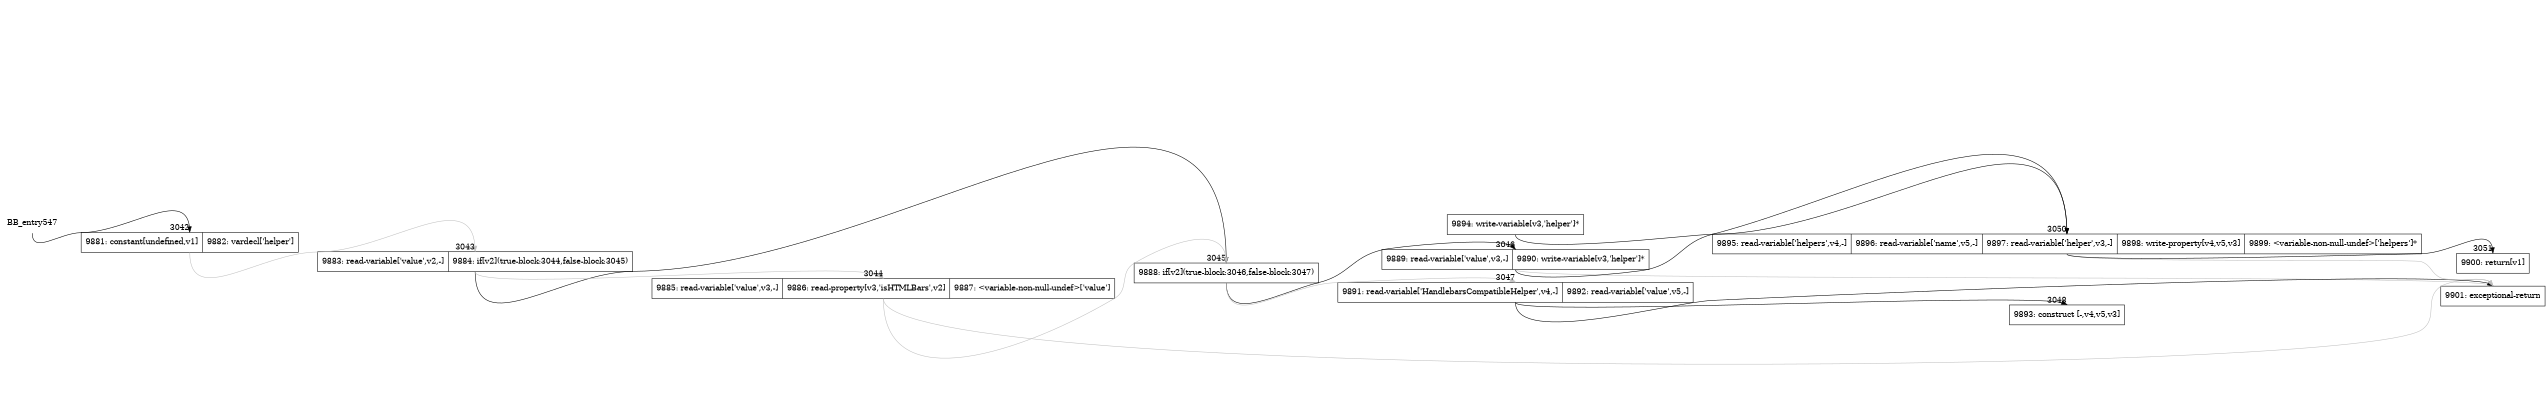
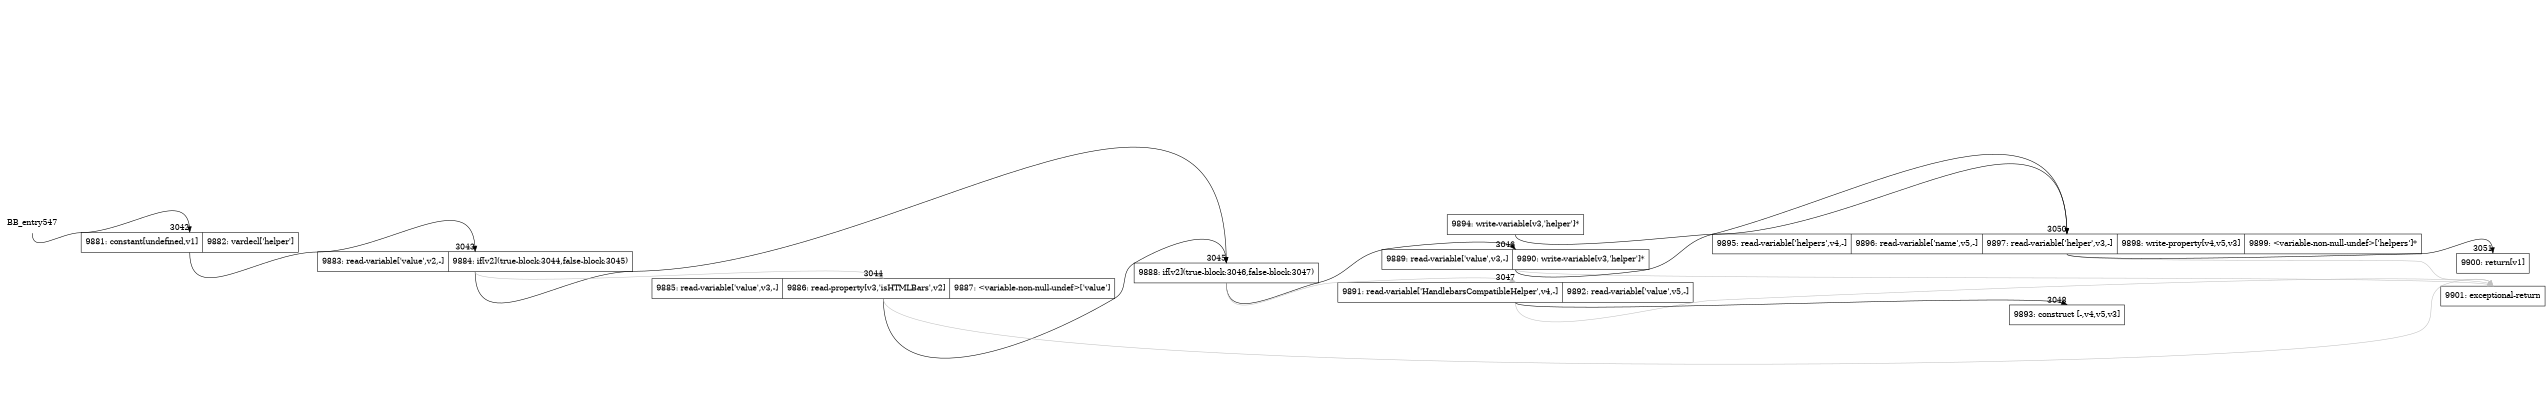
(332, 250) -> (332, 250)
(1997, 289) -> (1997, 289)
(1056, 328) -> (1056, 328)
